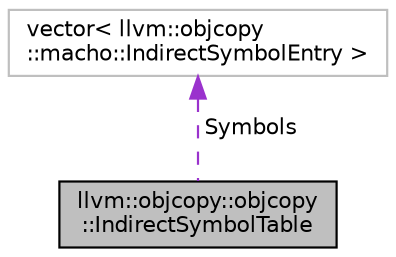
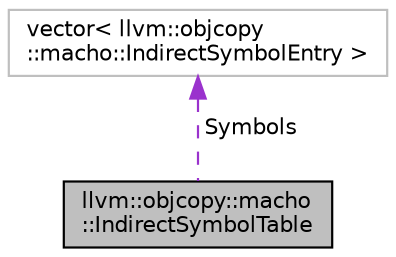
(198, 215) -> (198, 215)
